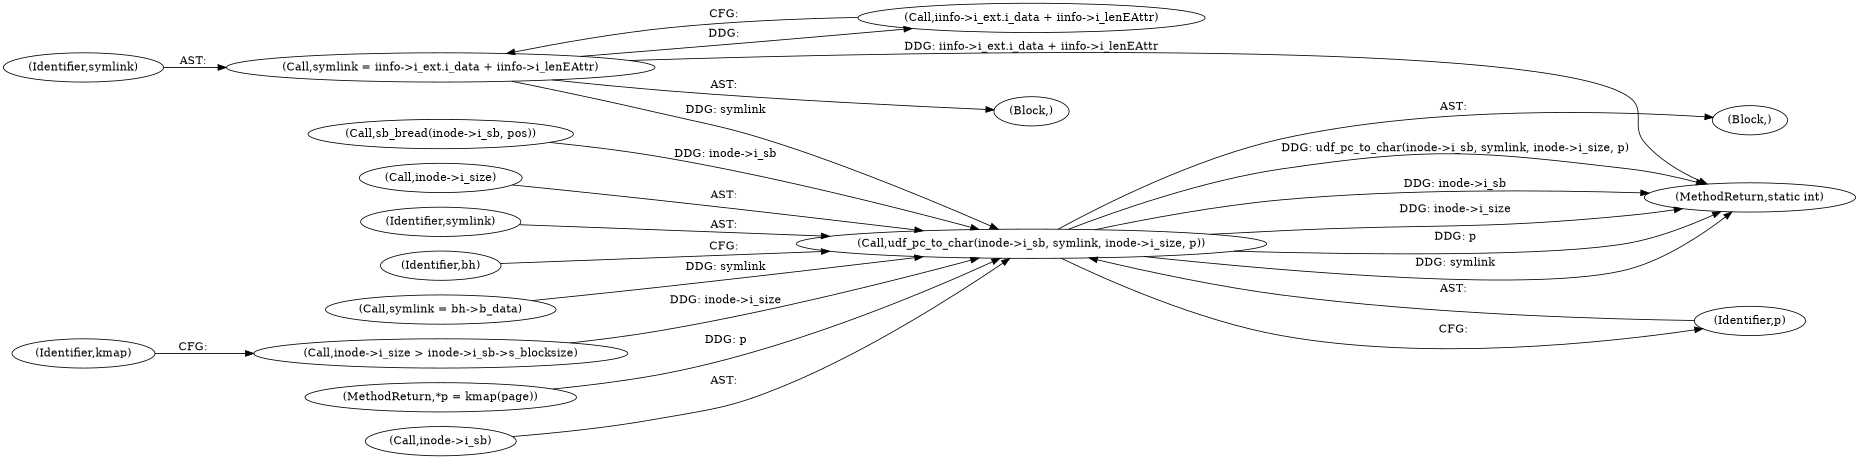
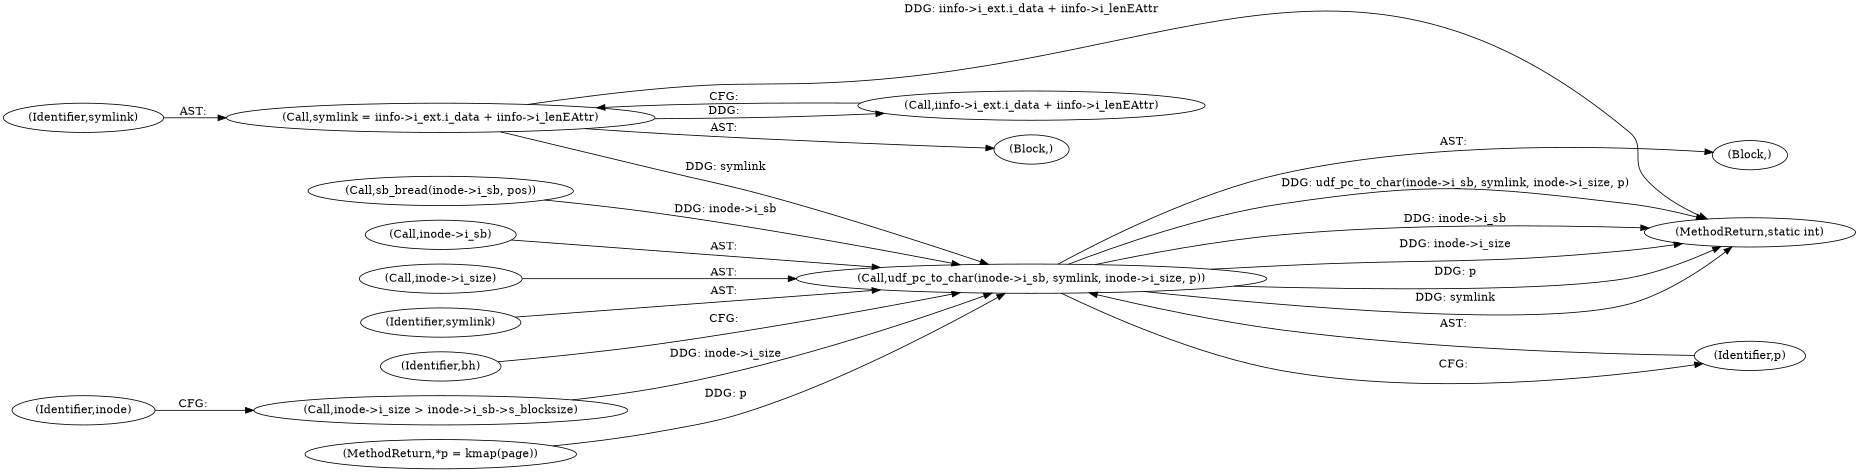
(441, 310) -> none
(84, 353) -> (84, 410)
